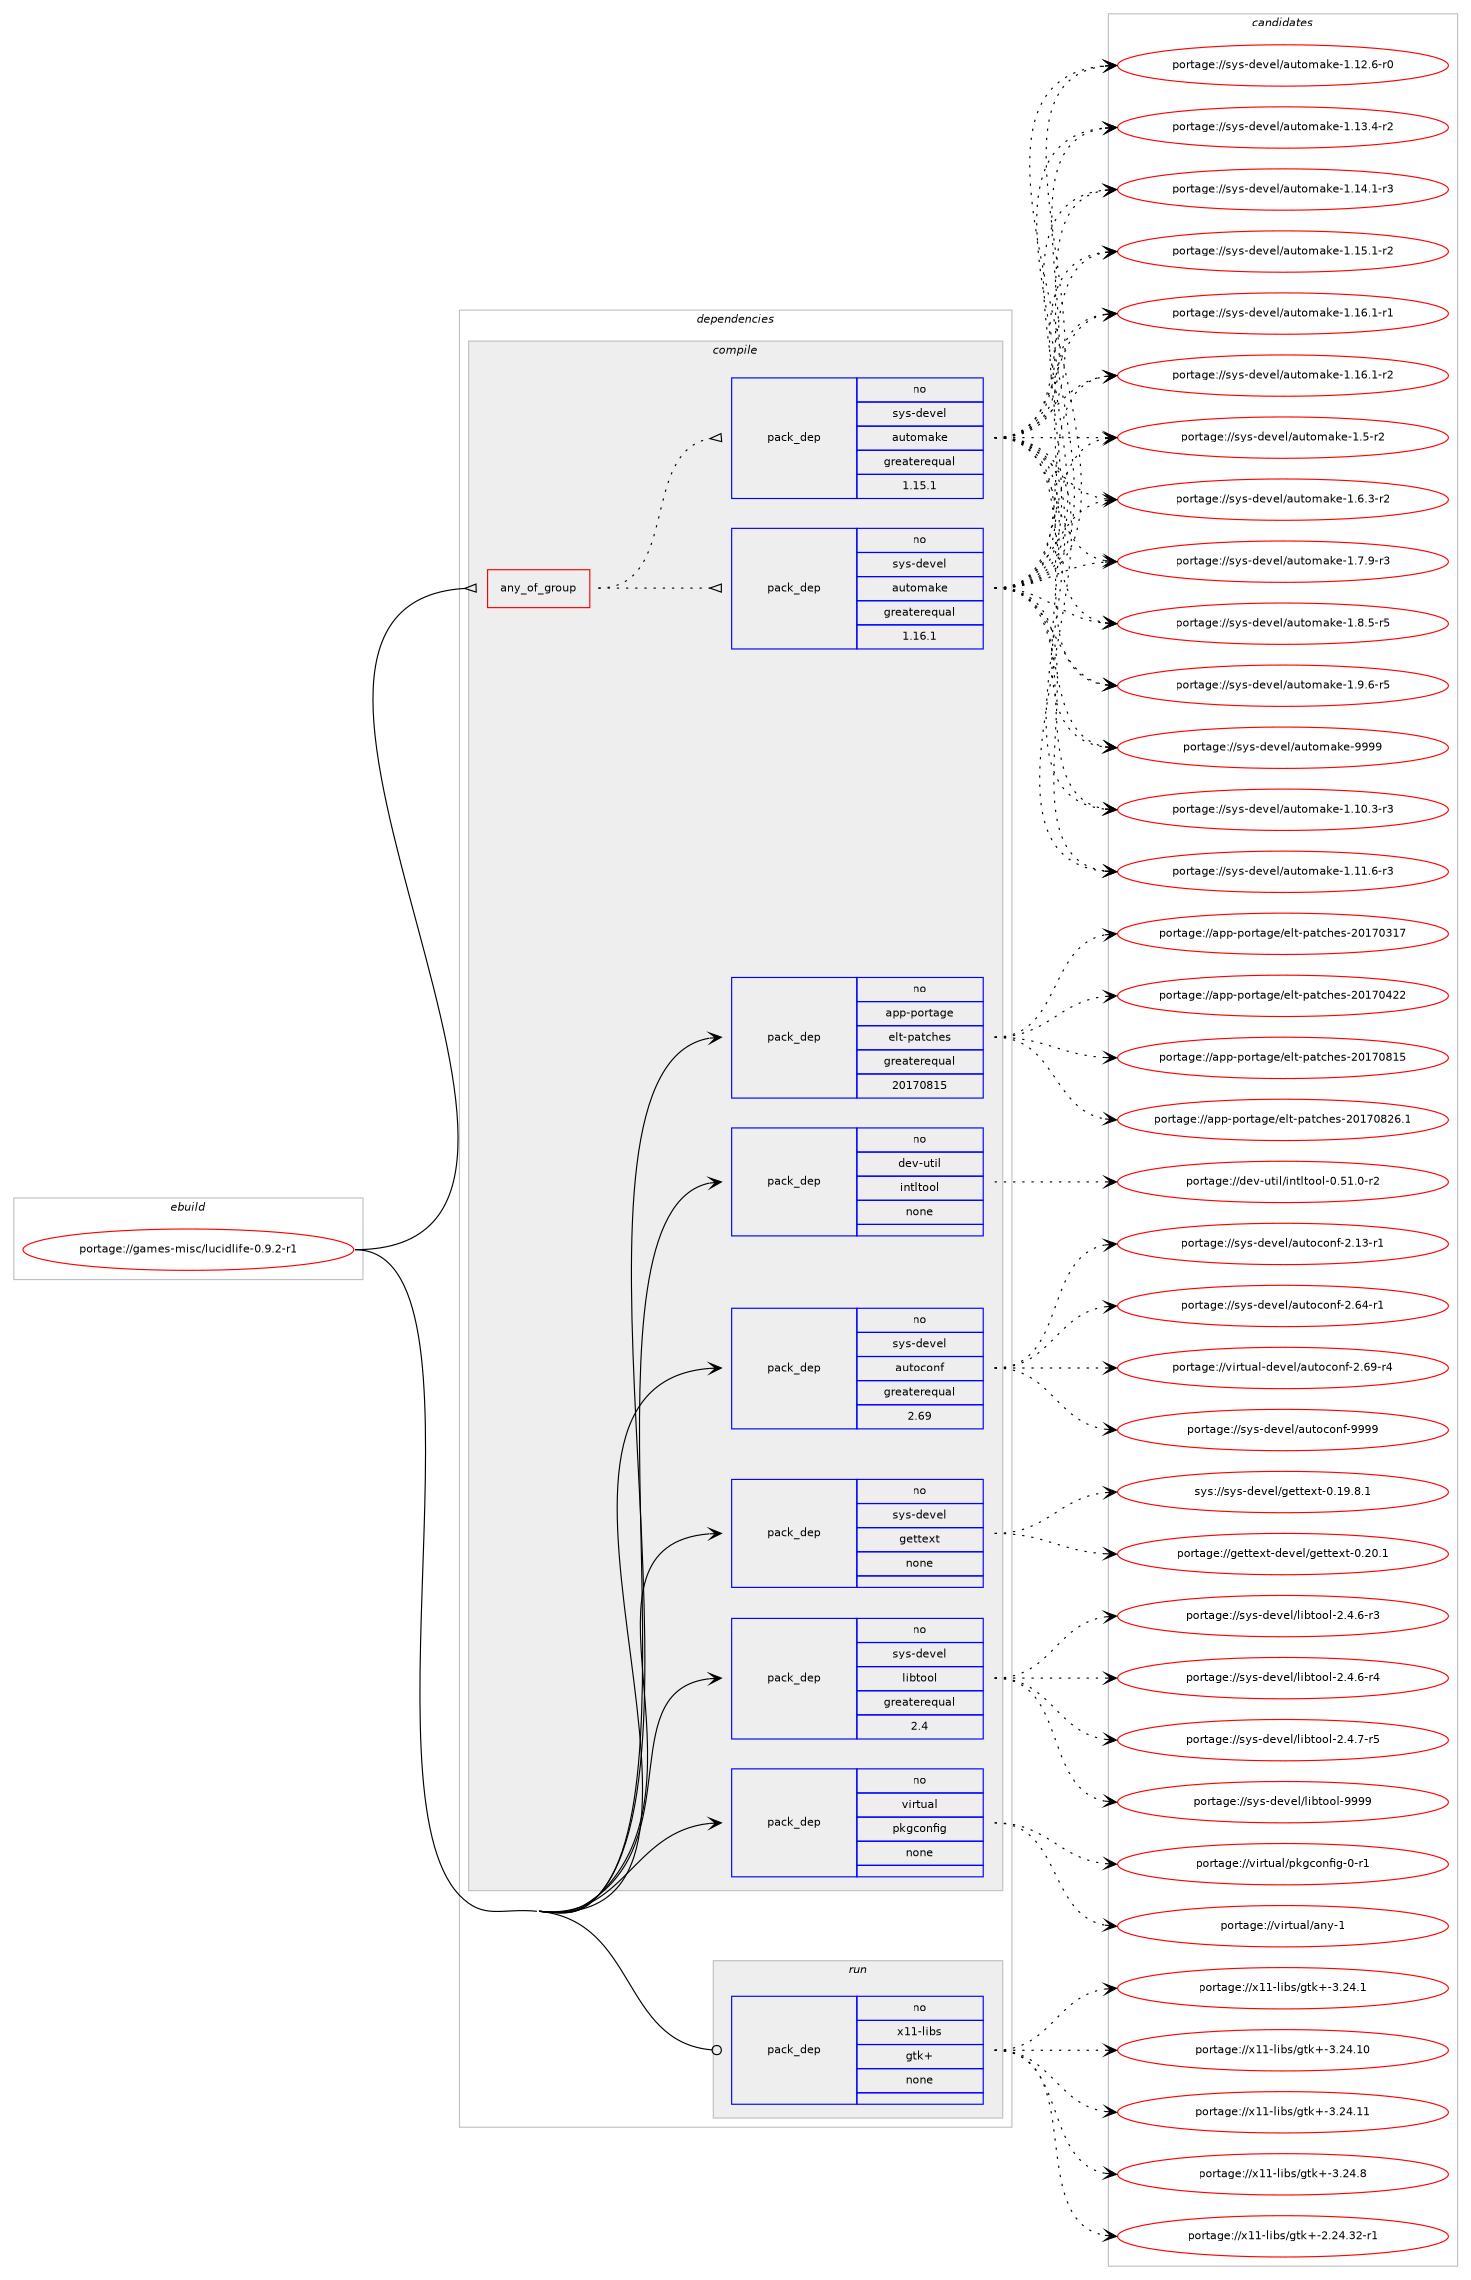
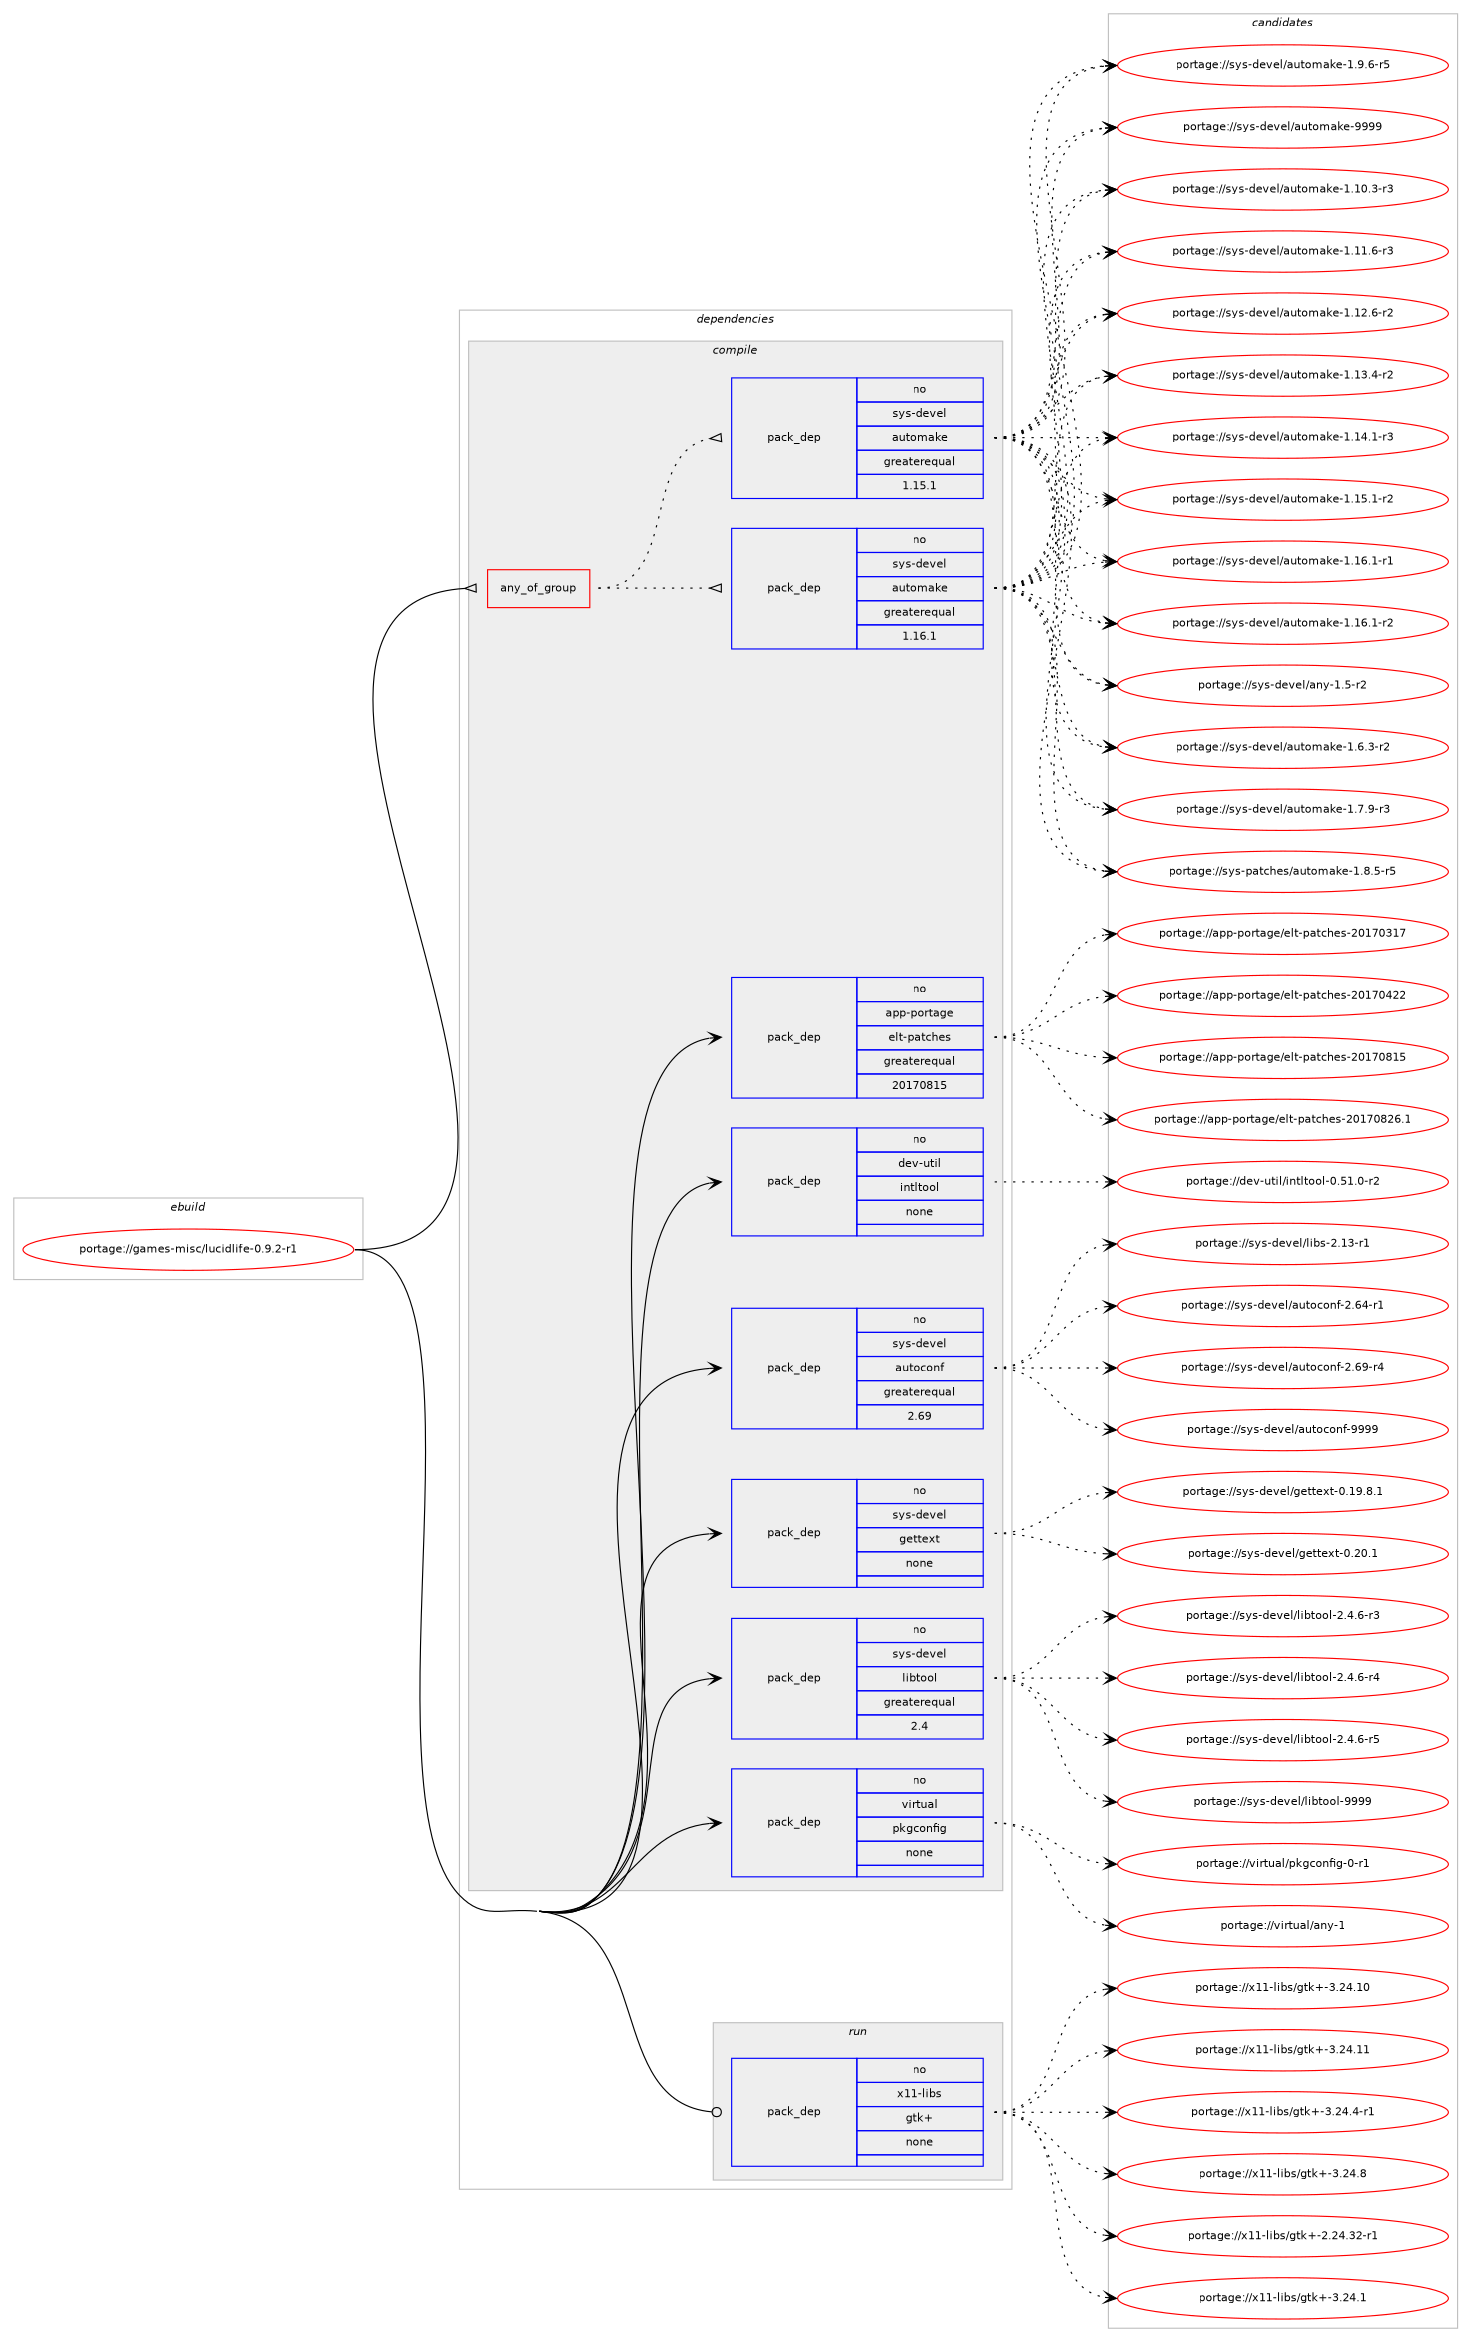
(1283, 65) -> (1283, 314)
(1283, 438) -> (1283, 686)
(1283, 624) -> (1283, 872)
(1283, 1244) -> (1283, 1244)
(1283, 1368) -> (1283, 1368)
(1283, 1492) -> (1283, 1492)
(1283, 1554) -> (1283, 1554)
(1283, 1740) -> (1283, 1740)
none -> (1283, 2112)
